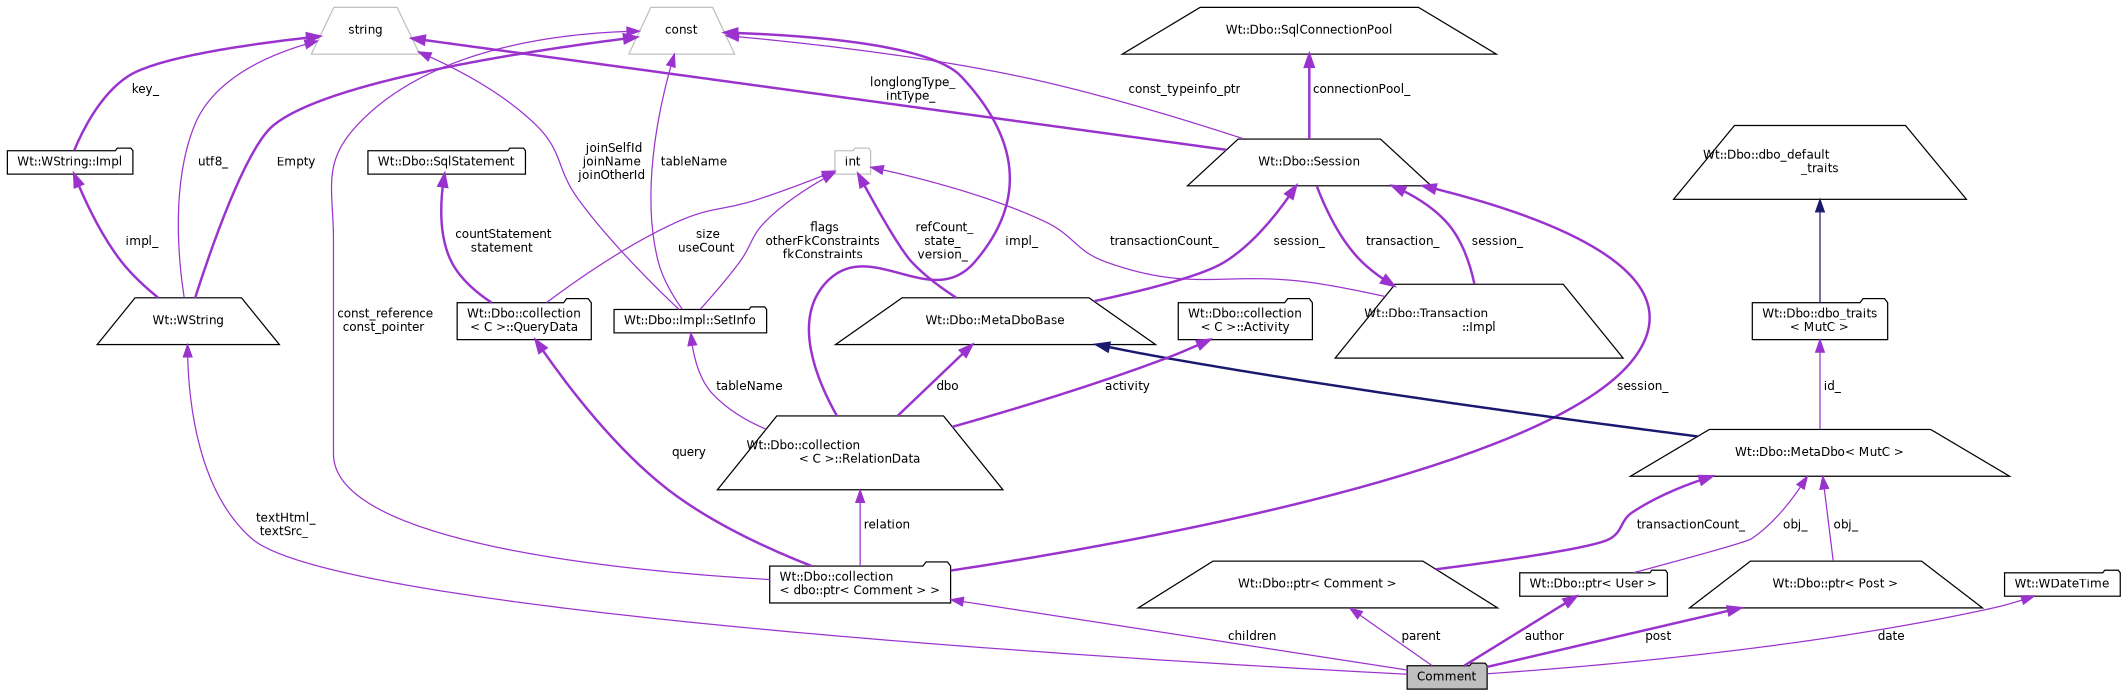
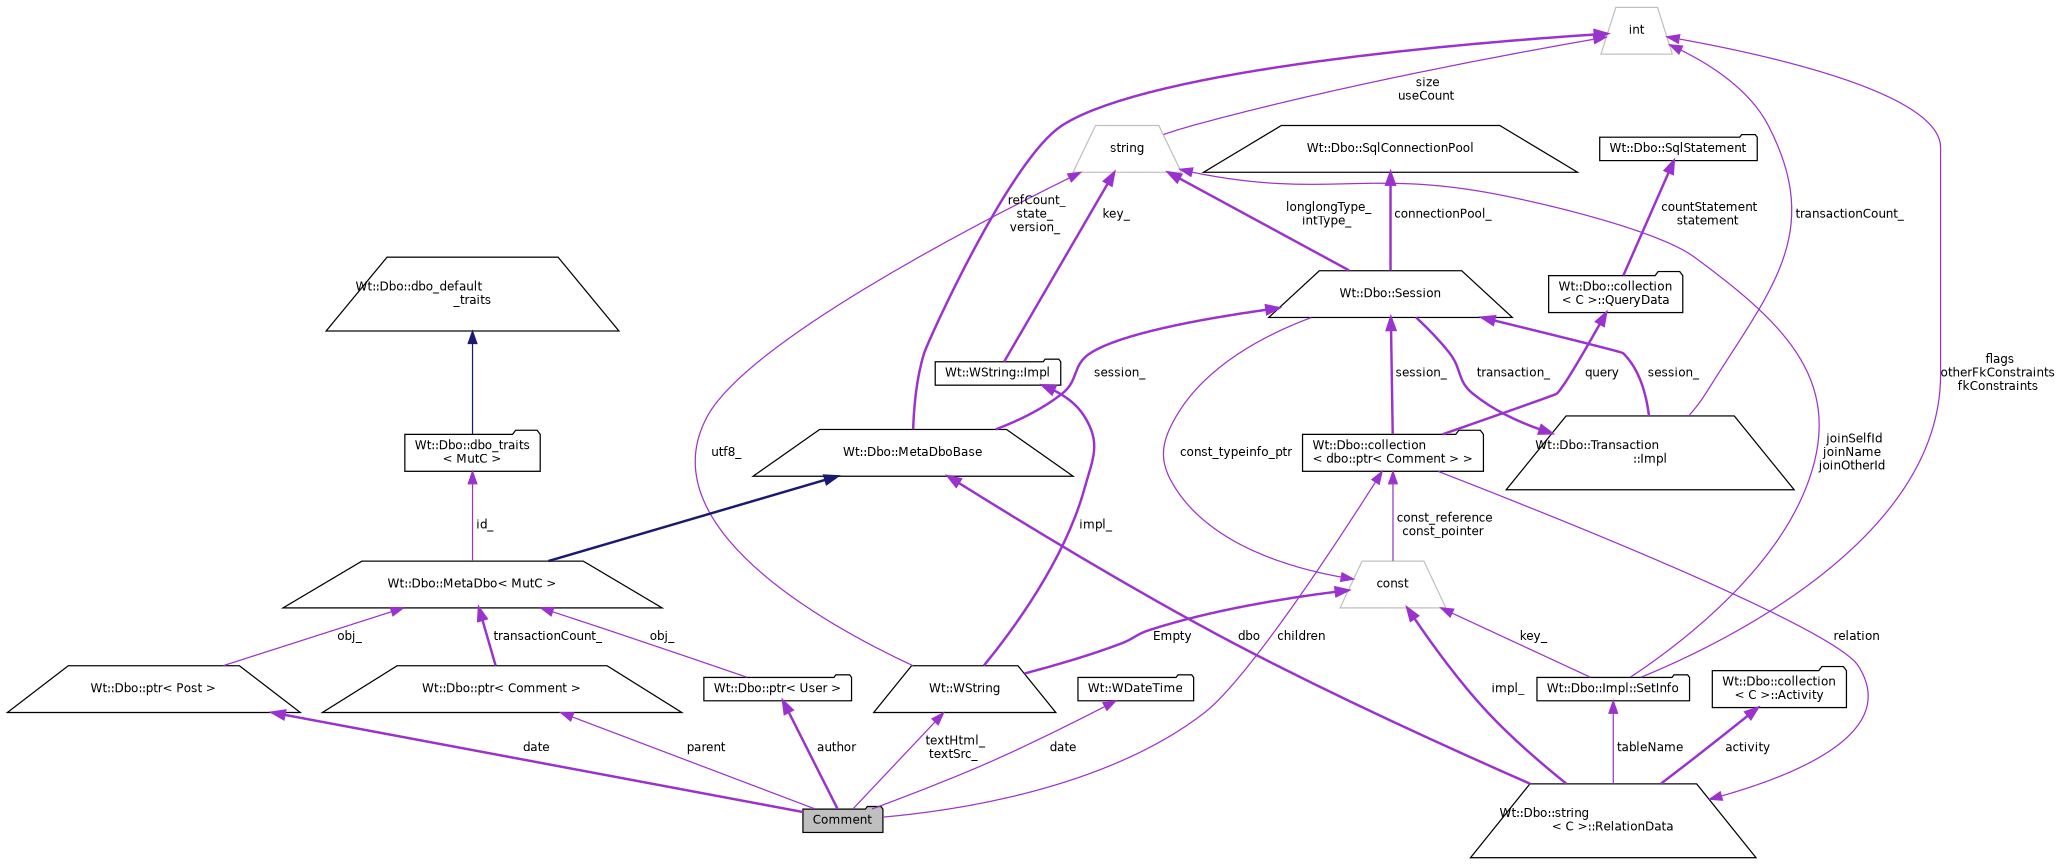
(693, 162) -> (1532, 637)
(853, 162) -> (1637, 31)
(677, 222) -> (1377, 81)
(333, 376) -> (1393, 522)
(860, 453) -> (1613, 821)
(1657, 637) -> (535, 748)
